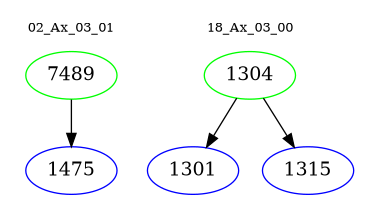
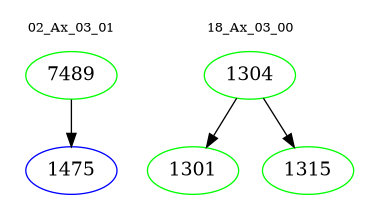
(193, 171) -> (193, 171)
(308, 171) -> (308, 171)
